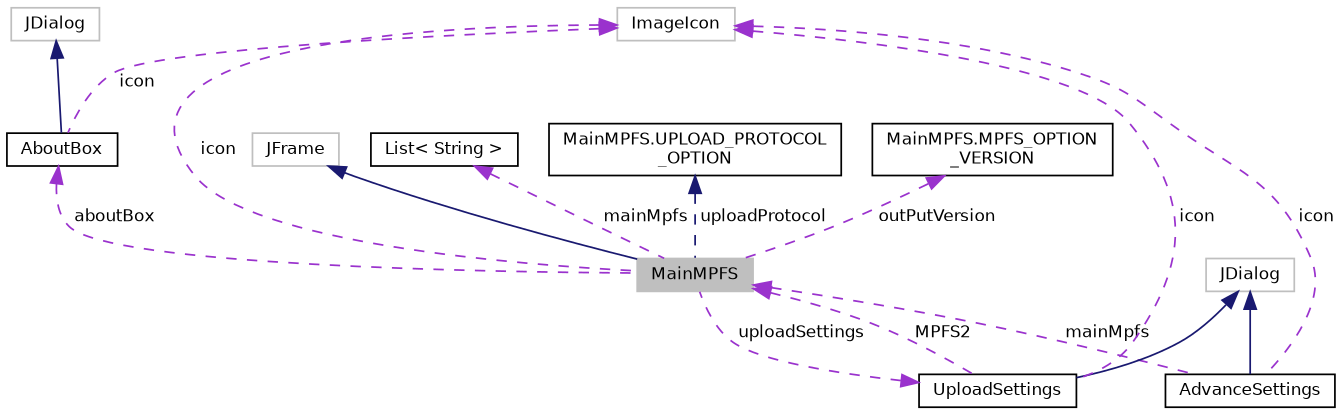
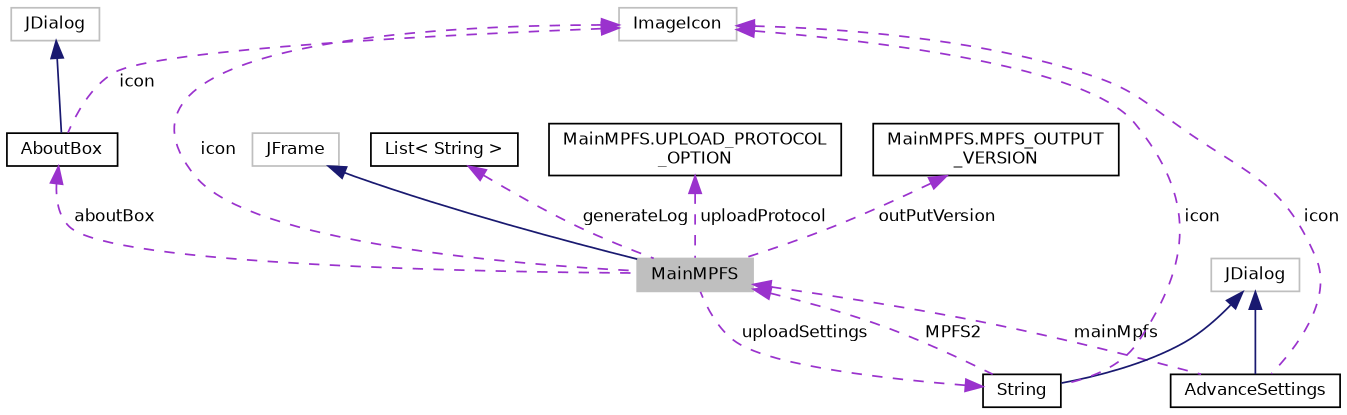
(993, 150) -> (996, 150)
(643, 217) -> (633, 217)
(695, 226) -> (695, 226)
(998, 391) -> (1022, 391)
